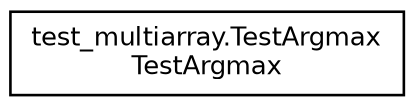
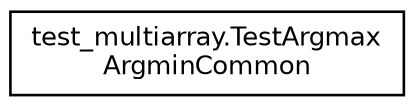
(207, 53) -> (207, 53)
